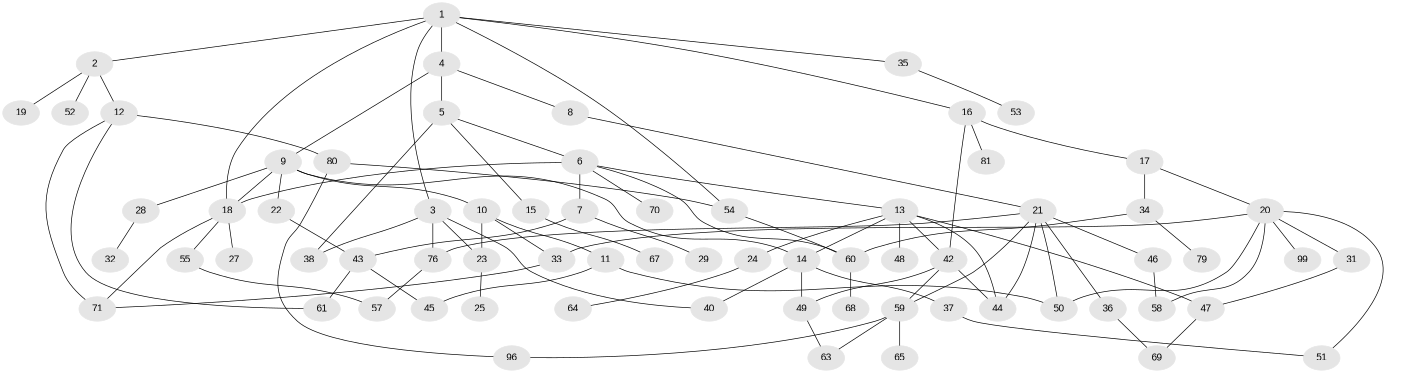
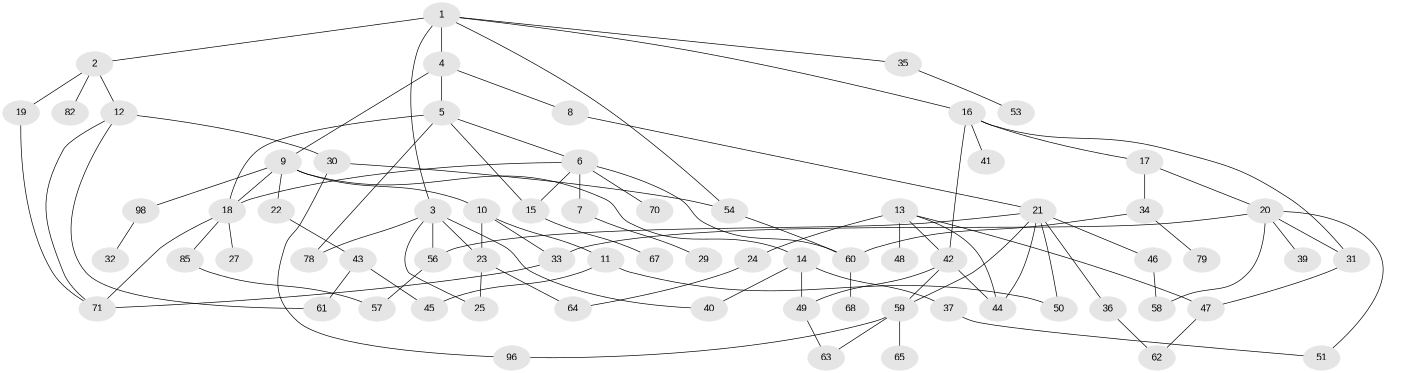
(300, 86) -> (311, 131)
(70, 113) -> (70, 113)
none -> (1176, 151)
(332, 162) -> (332, 162)
(986, 162) -> (986, 162)
(739, 188) -> (555, 187)
(141, 211) -> (141, 211)
none -> (32, 222)
(851, 235) -> none
(471, 239) -> none
(185, 260) -> (185, 260)
(309, 260) -> (309, 260)
(433, 260) -> (433, 260)
(1303, 260) -> (1303, 260)
none -> (409, 273)
none -> (534, 288)
(1181, 290) -> none
(1157, 358) -> (1157, 358)
